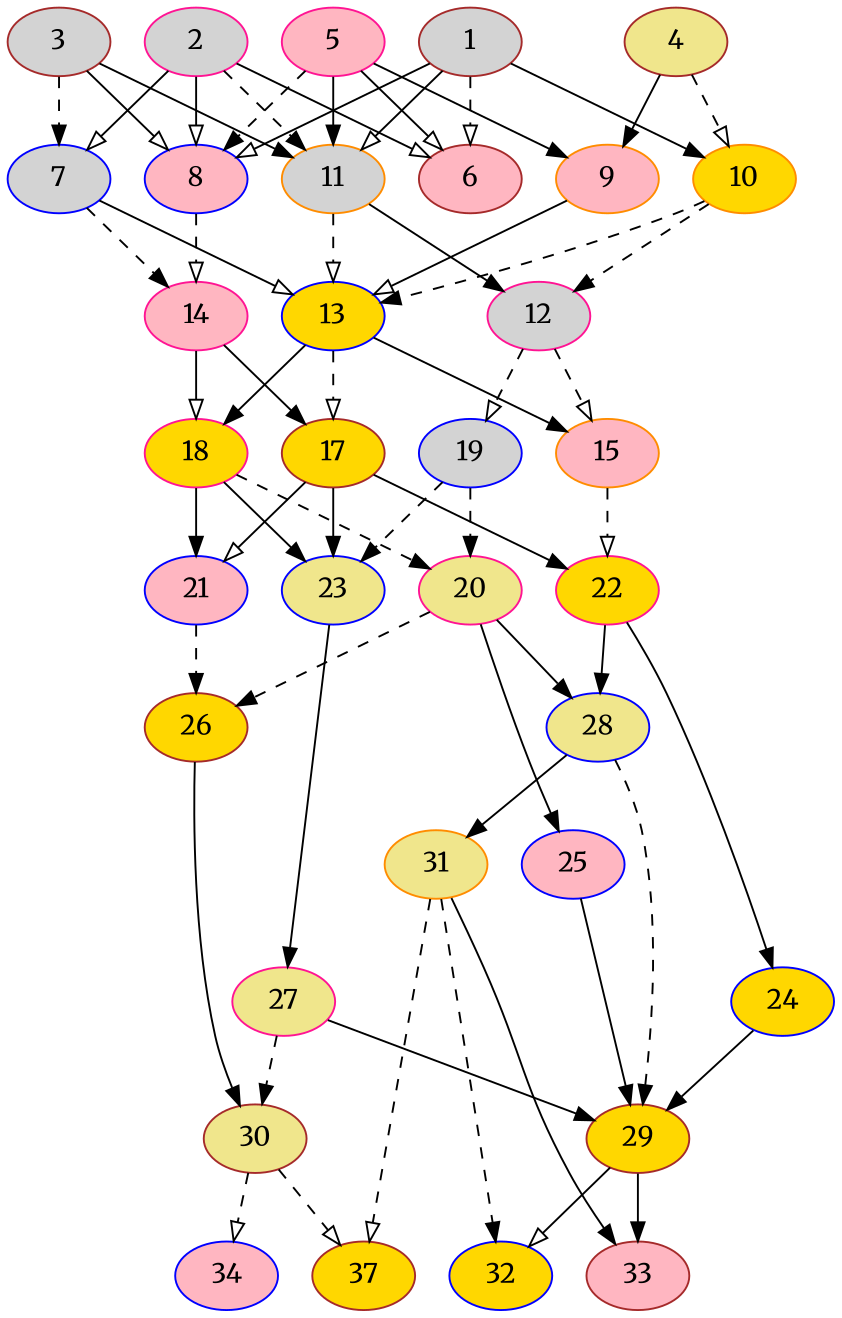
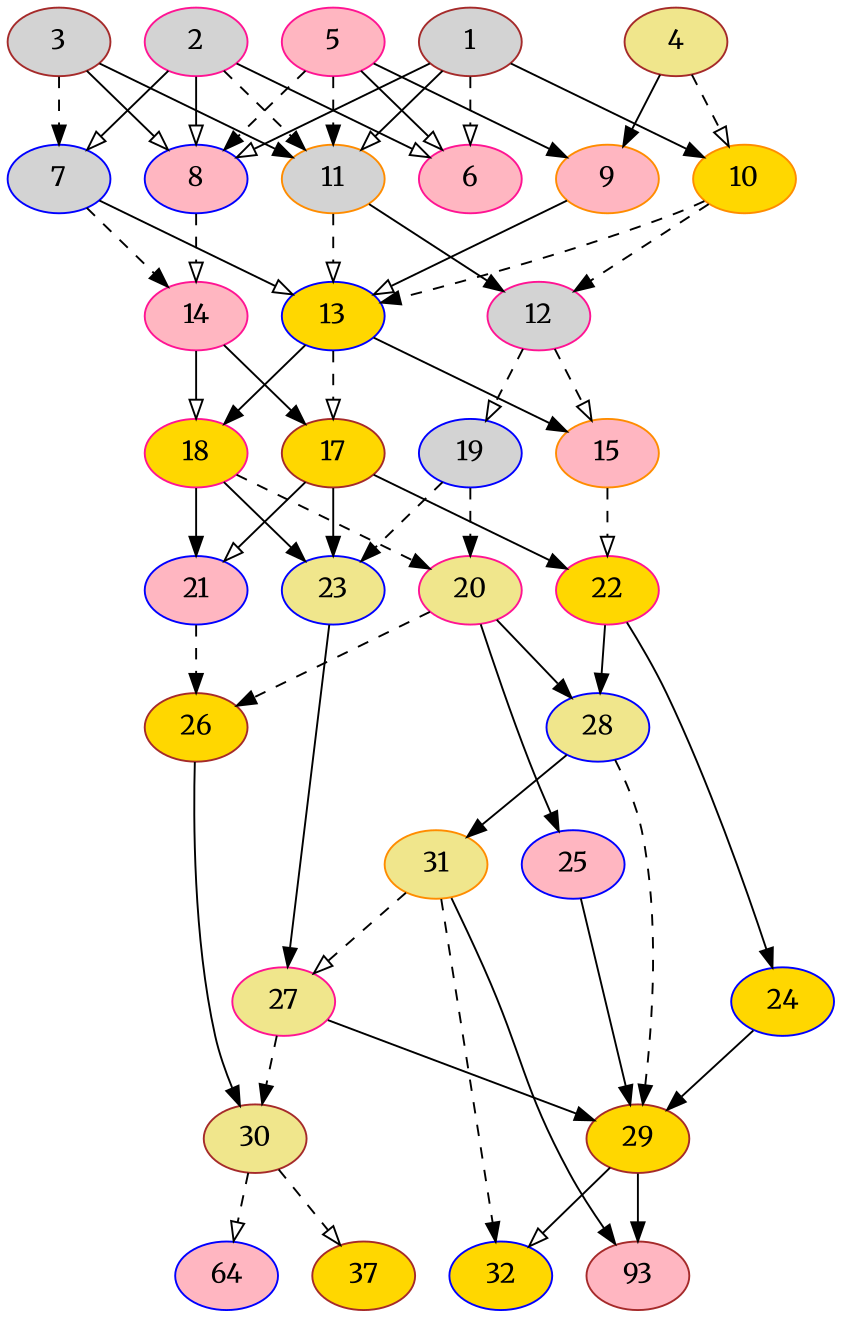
(333, 97) -> (333, 97)
(470, 179) -> (470, 179)
(402, 1061) -> (367, 927)
(227, 1276) -> (227, 1276)
(638, 1276) -> (638, 1276)
